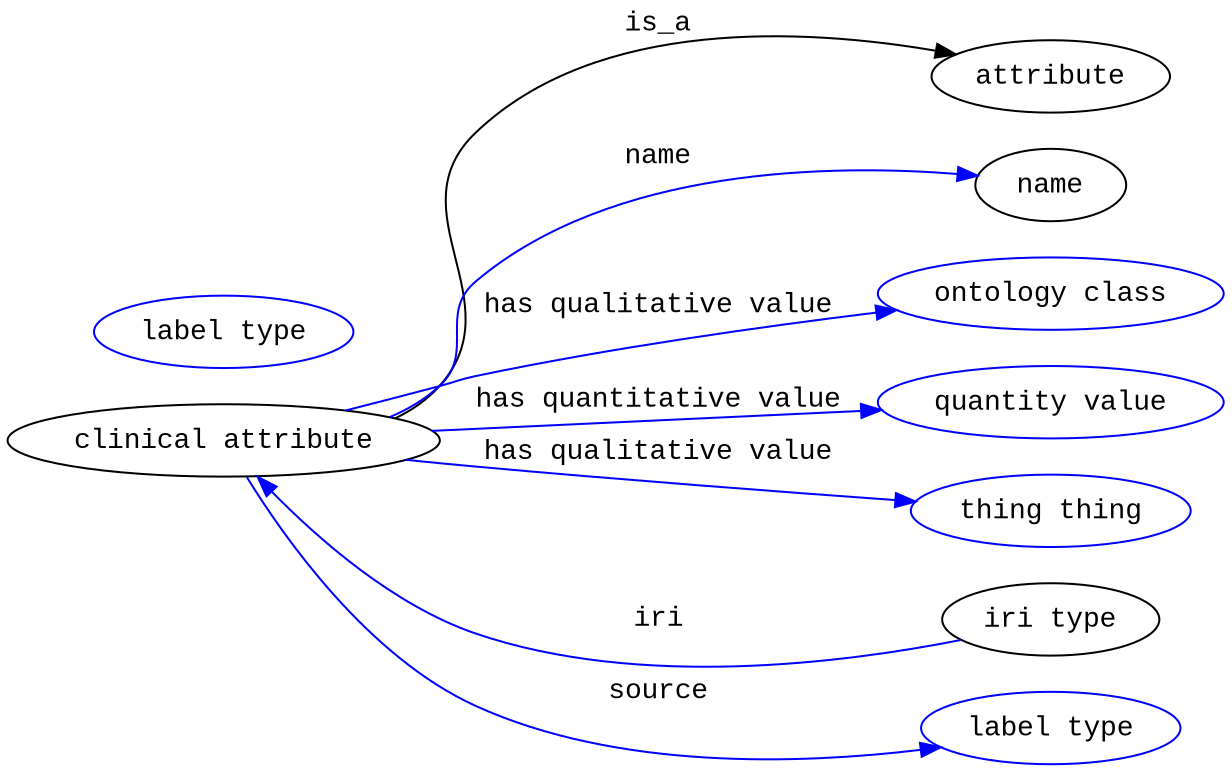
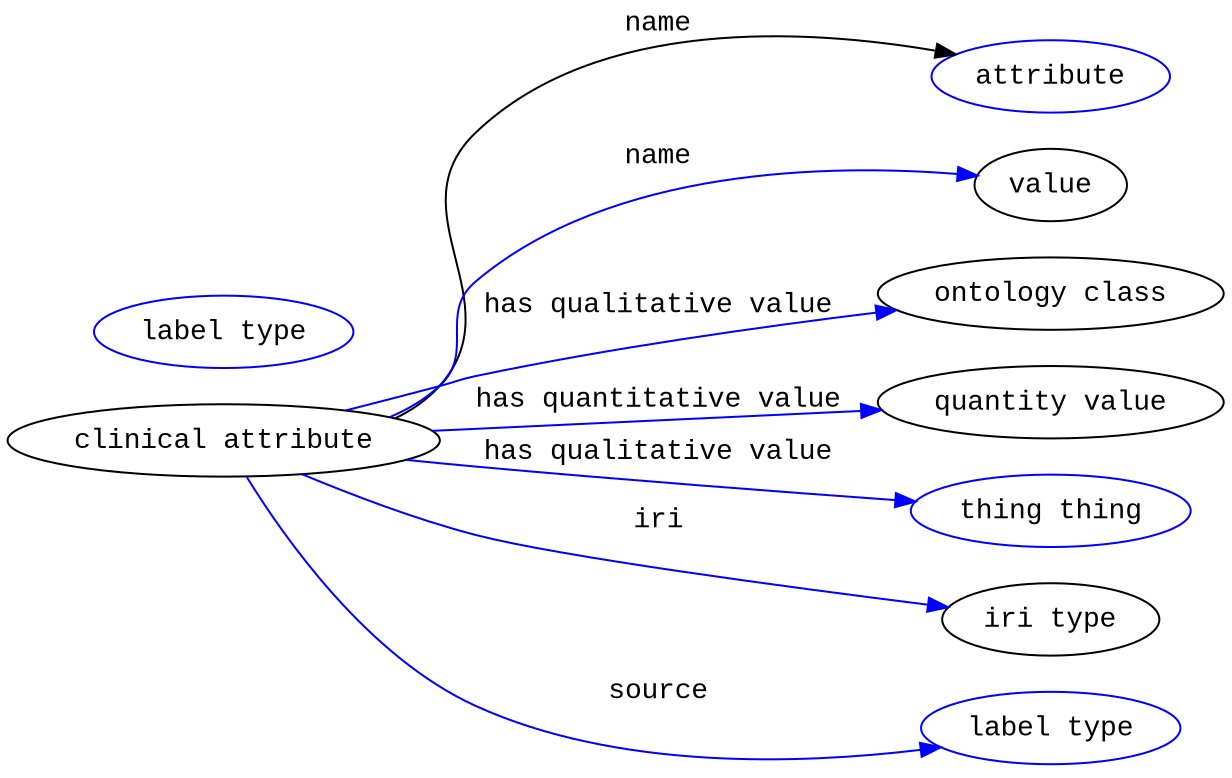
(659, 23) -> (659, 23)
(1051, 76) -> (1051, 76)
(1051, 185) -> (1051, 185)
(1051, 294) -> (1051, 294)
(1051, 402) -> (1051, 402)
(592, 659) -> (610, 561)
